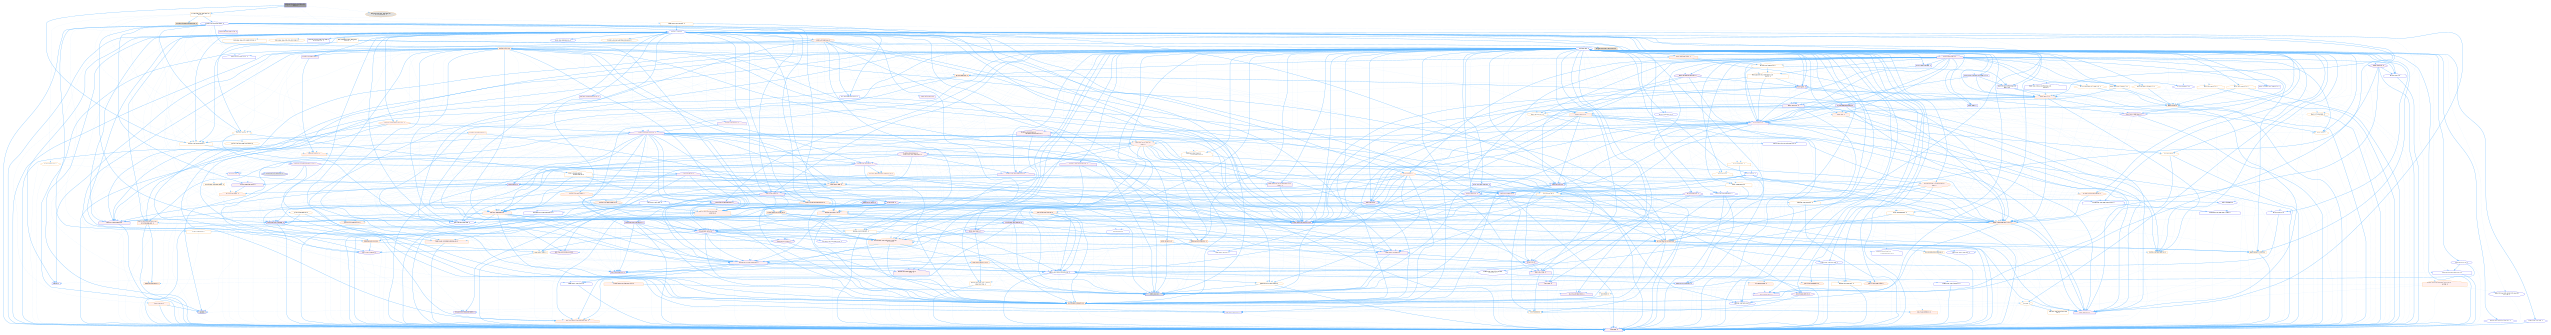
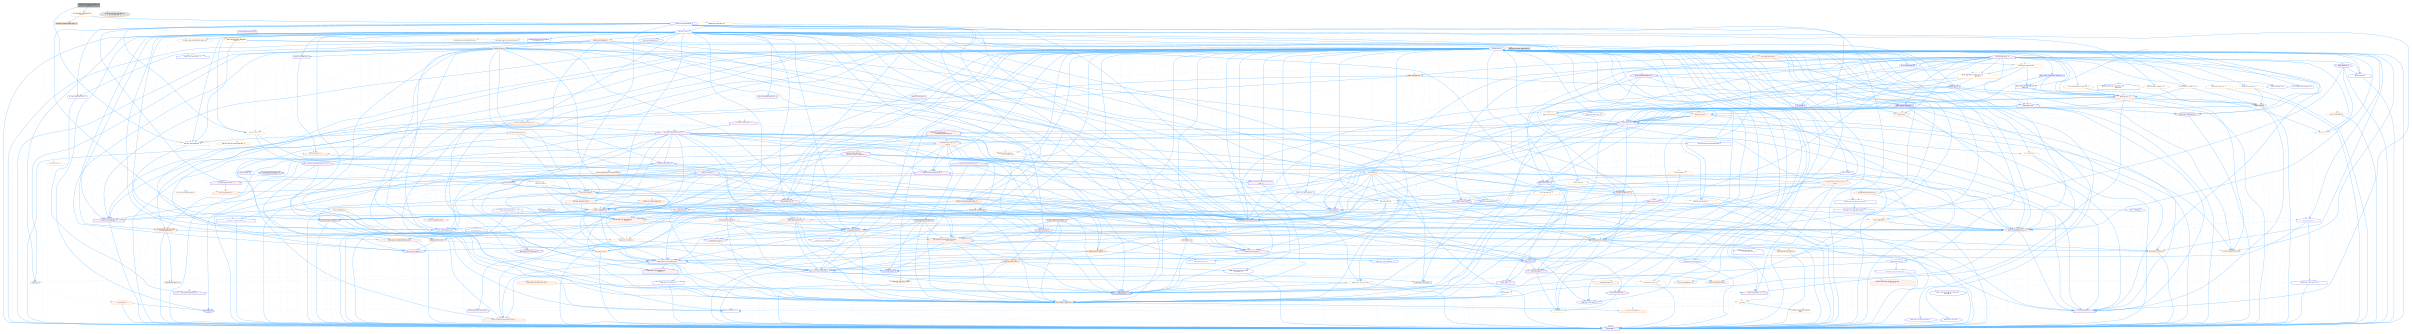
none -> (2309, 251)
